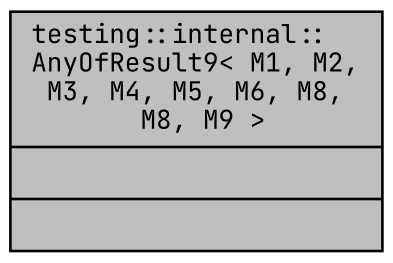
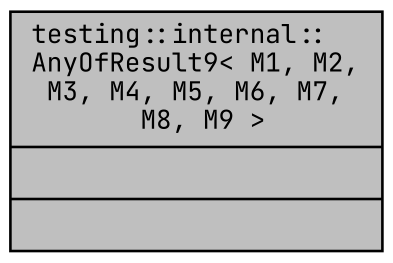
(189, 92) -> (189, 92)
